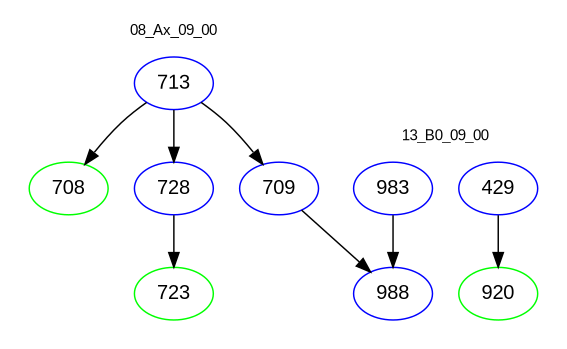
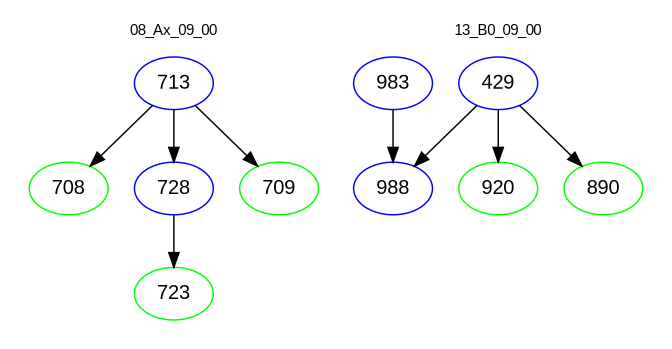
(279, 188) -> (279, 188)
none -> (603, 188)
(320, 227) -> (451, 131)
